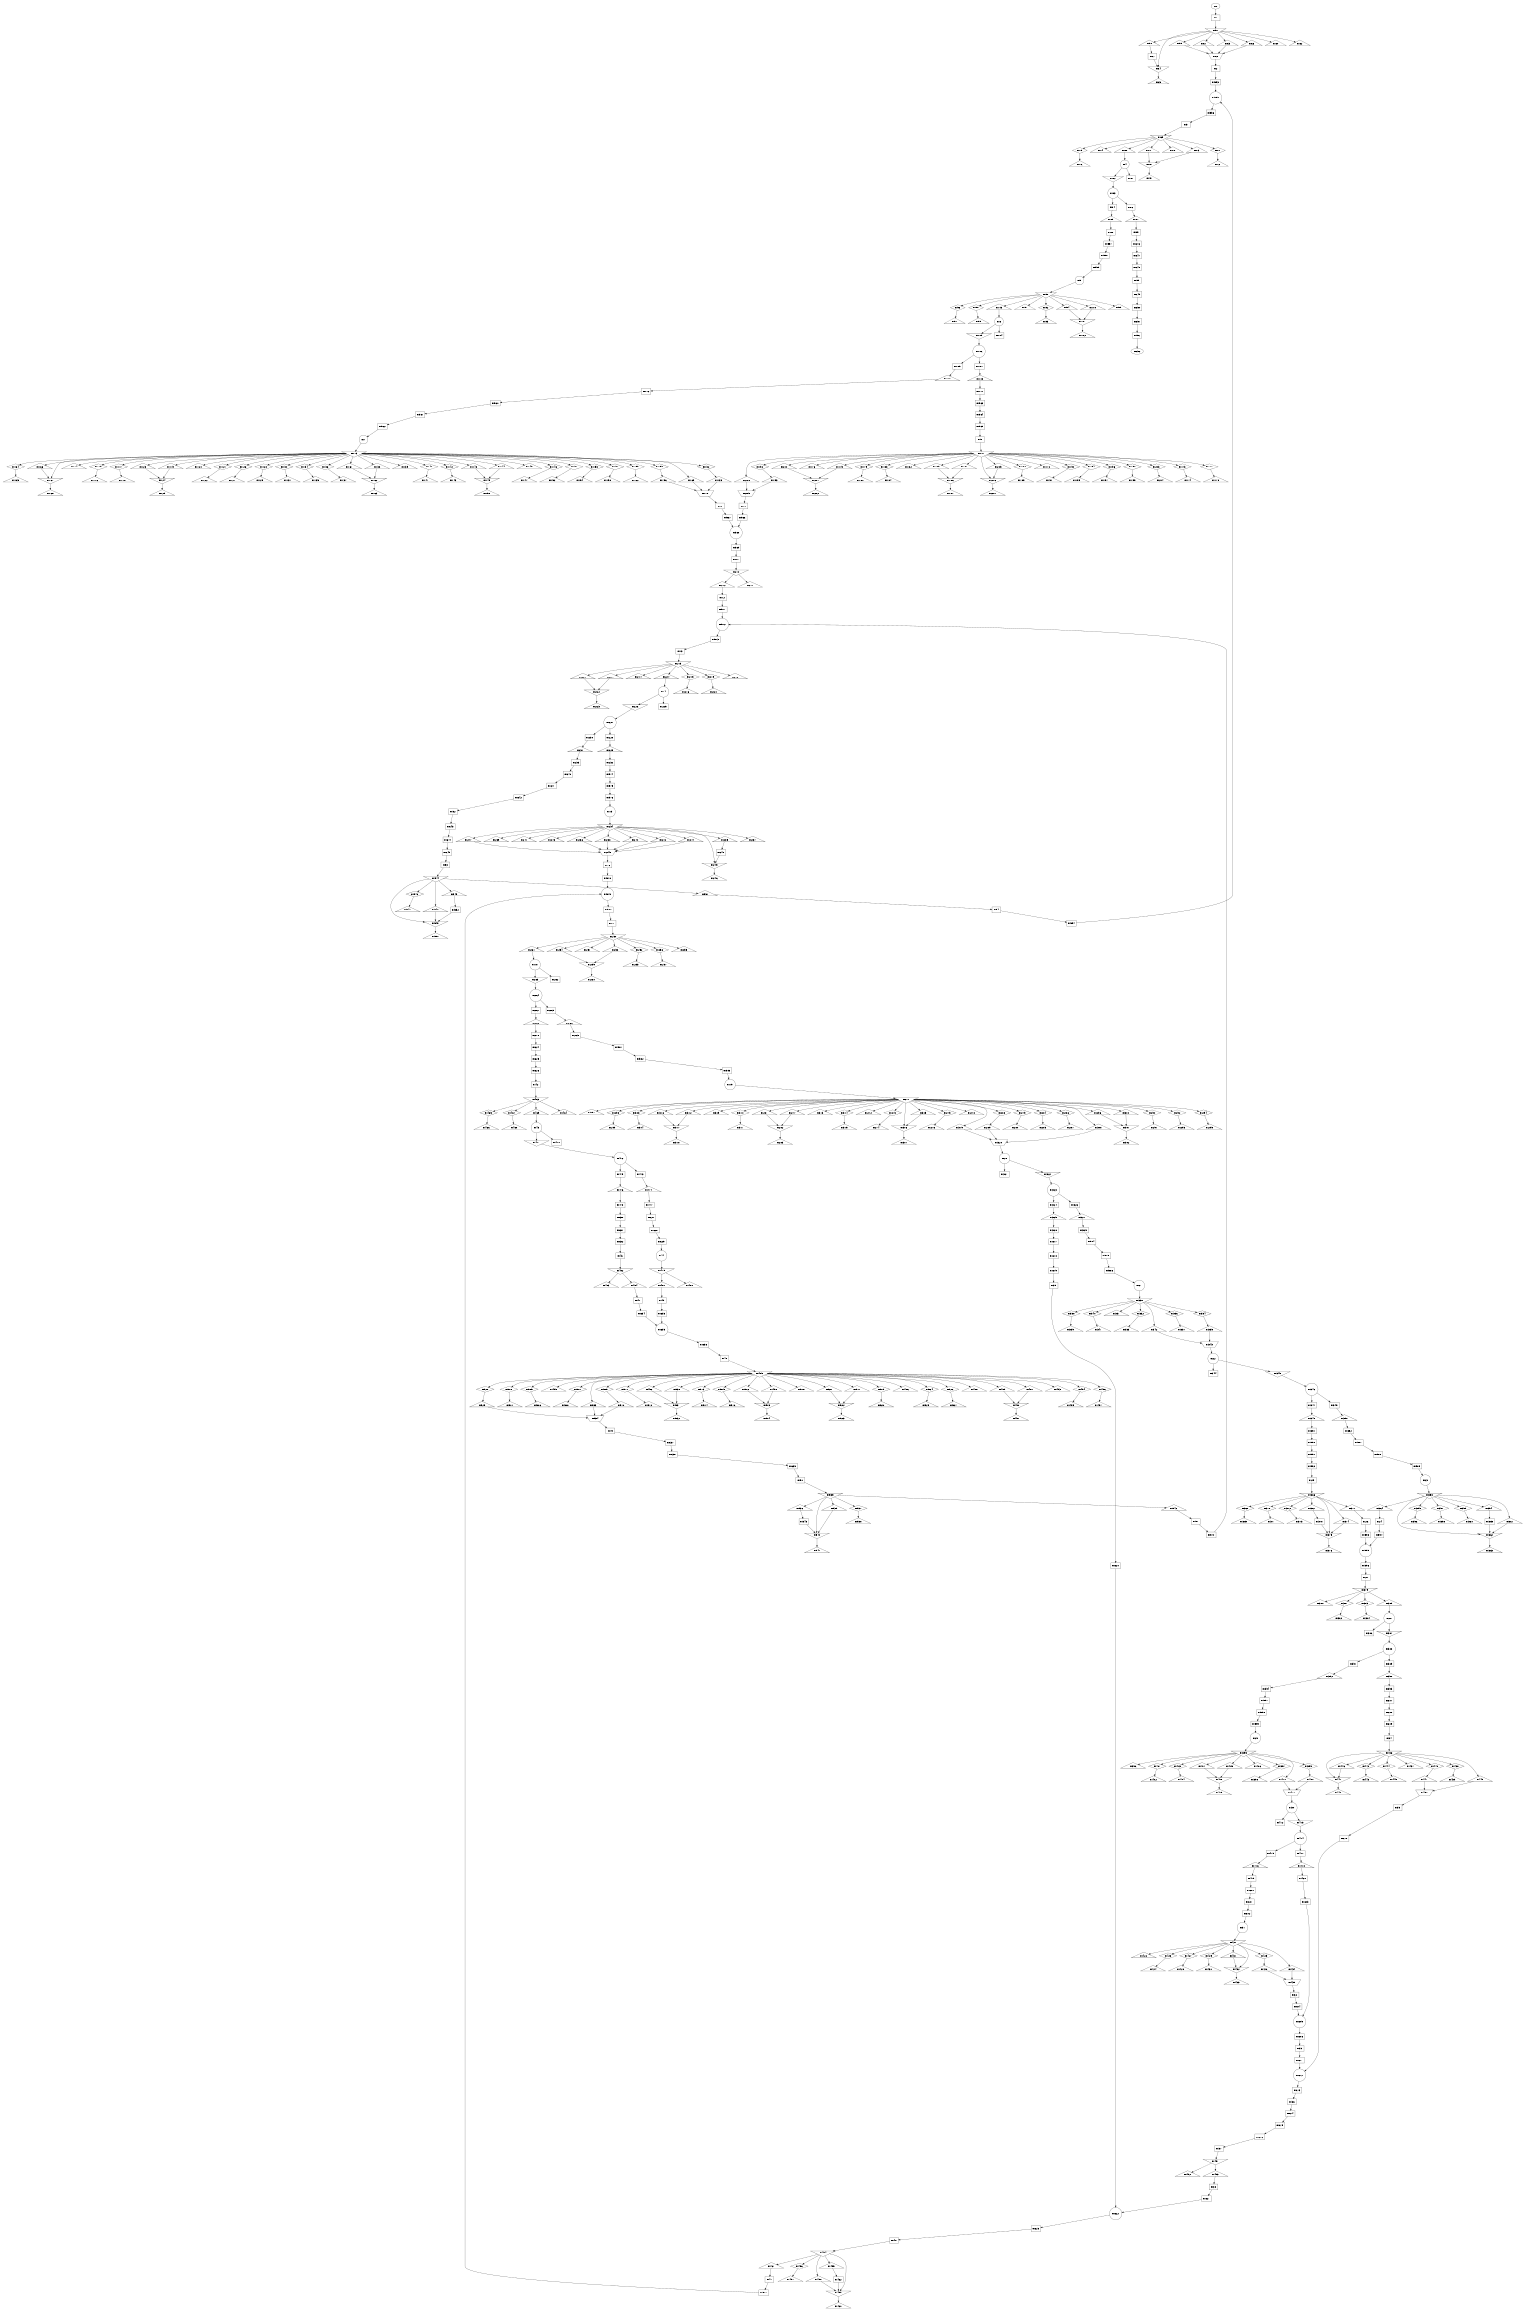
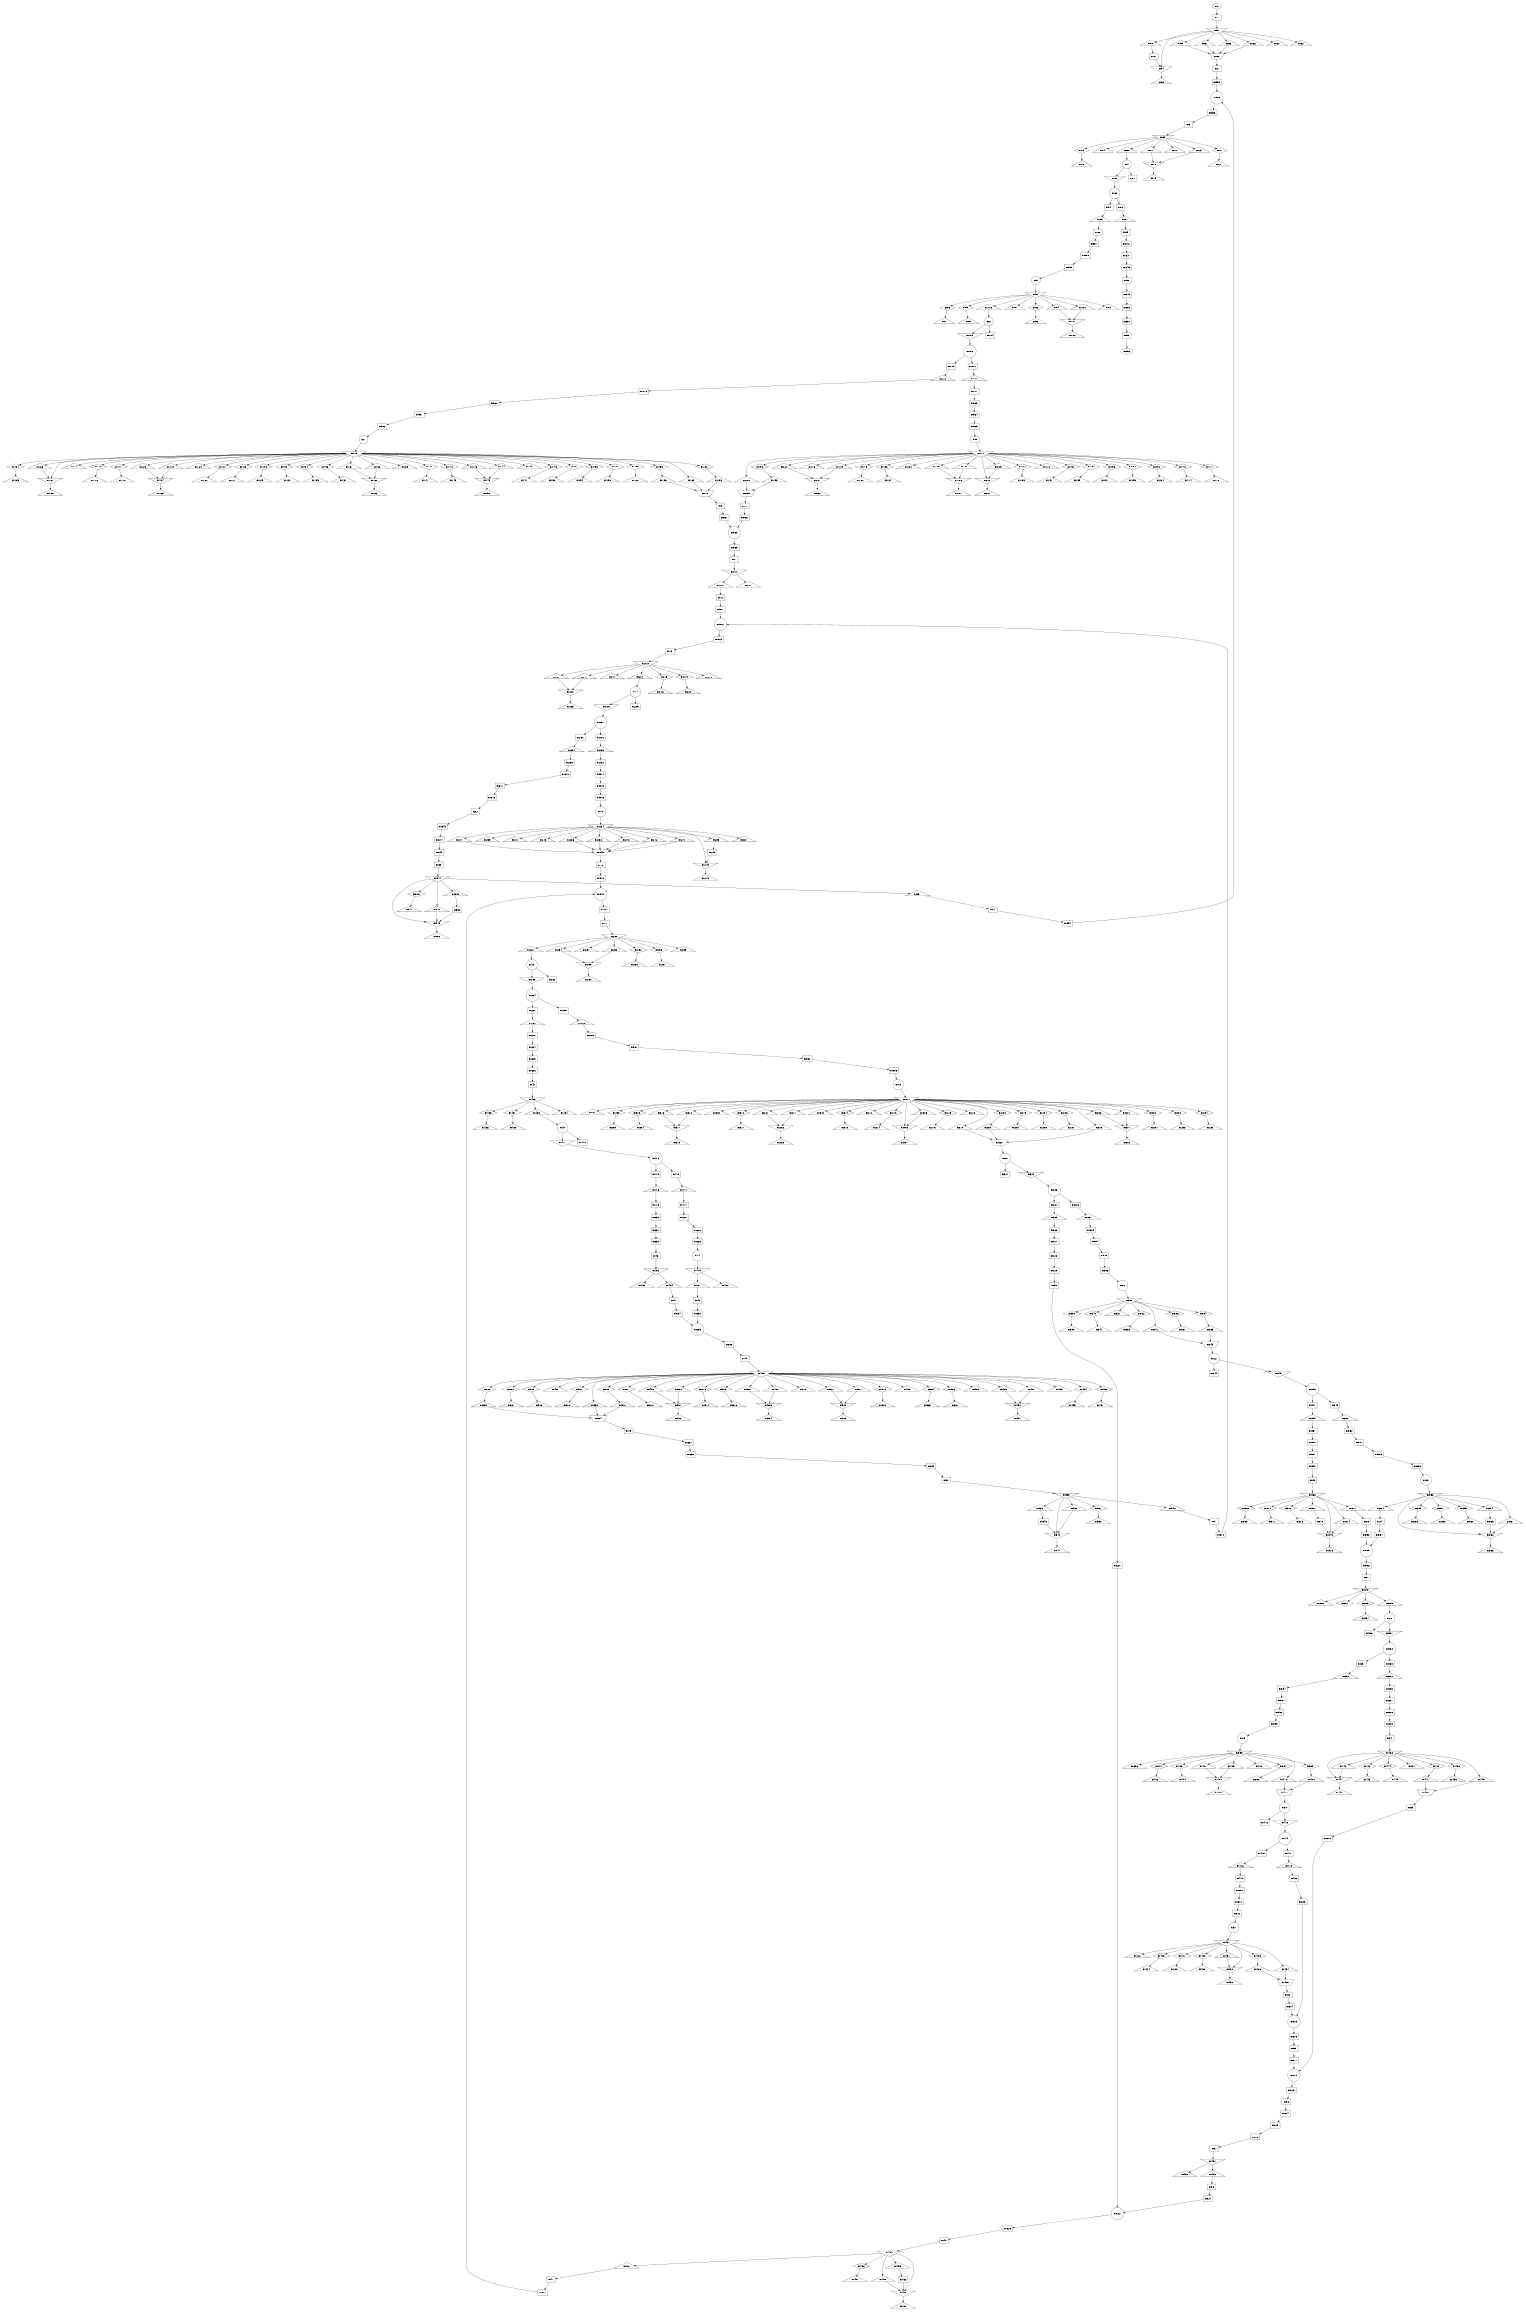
(1339, 1618) -> none
